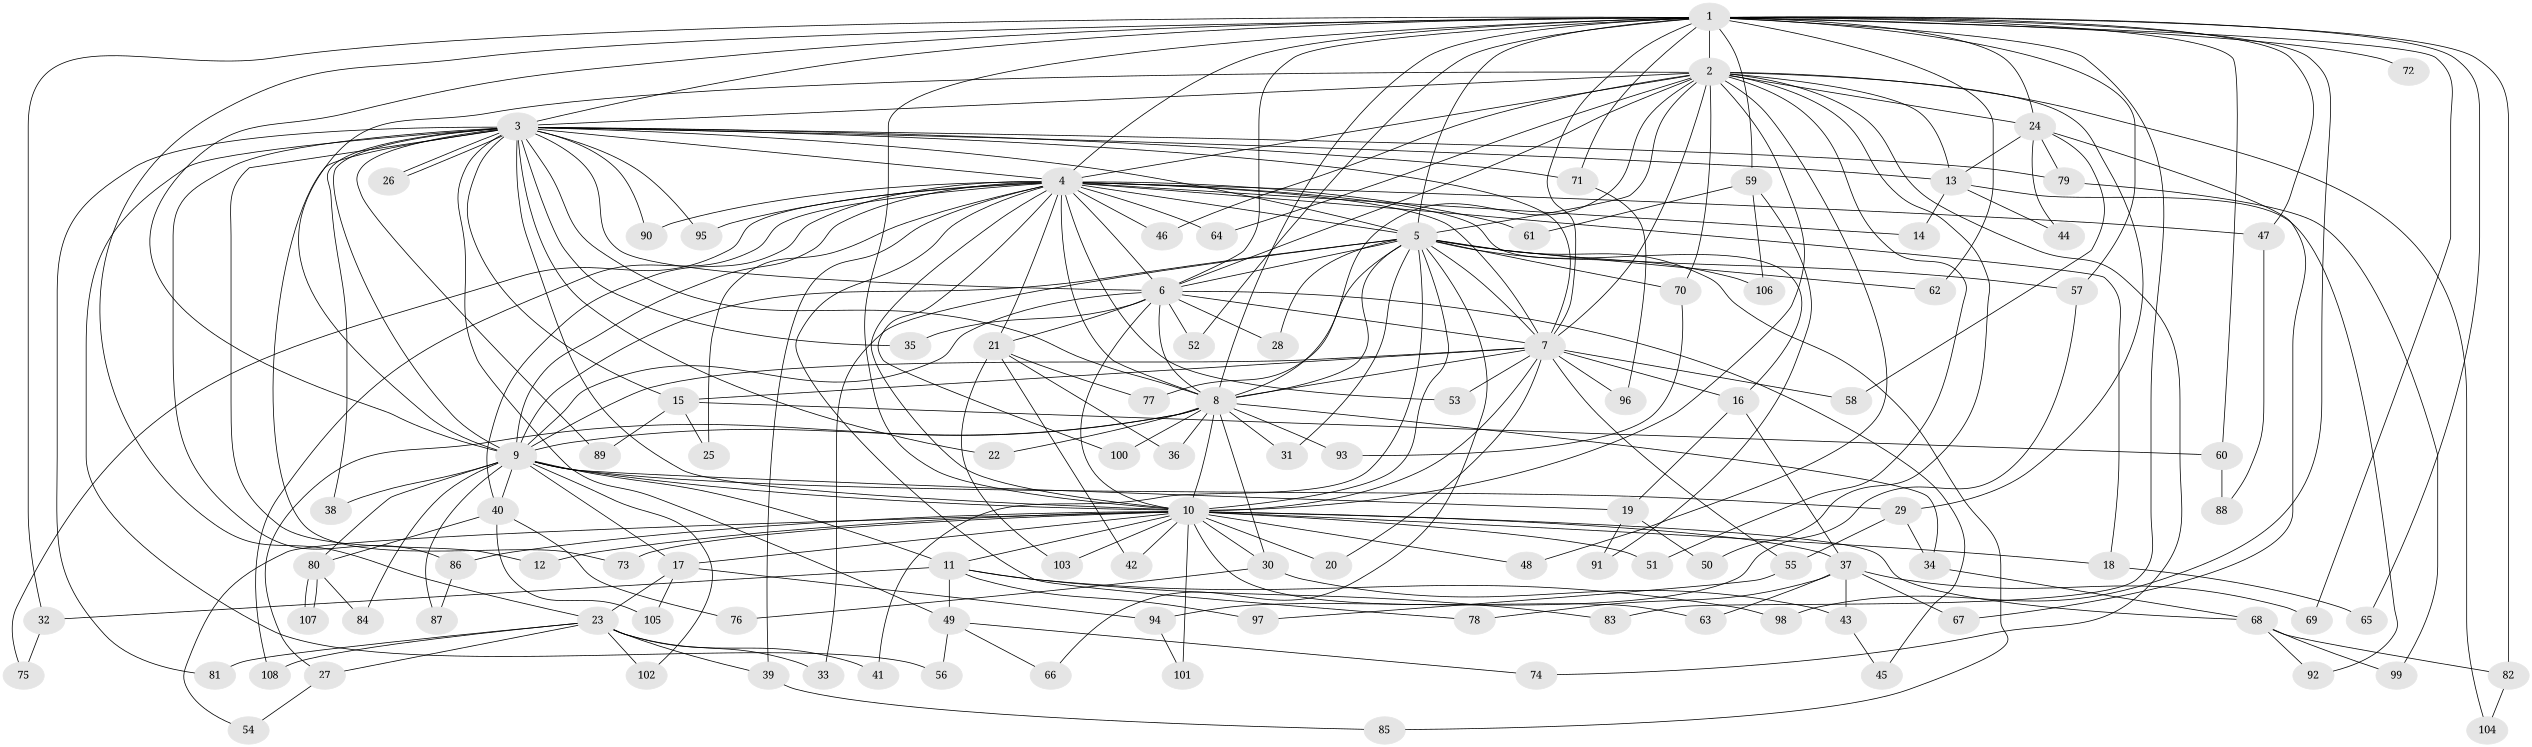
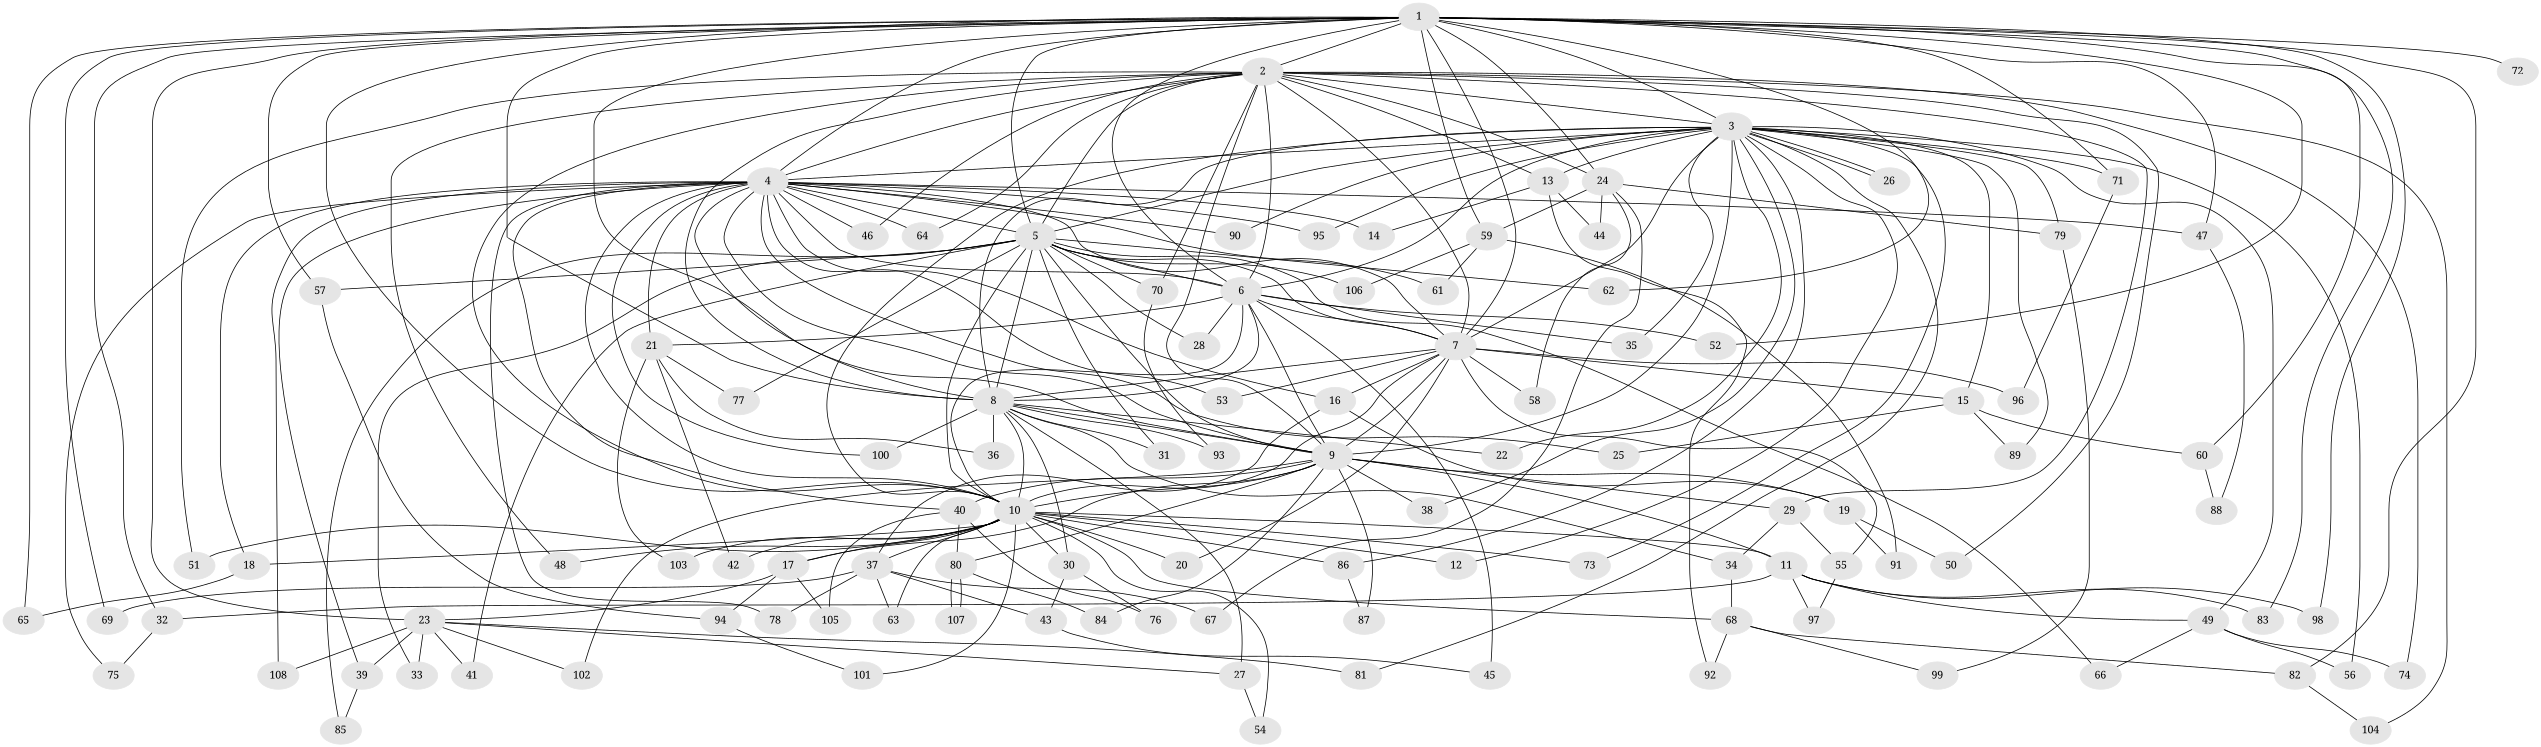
(1999, 151) -> (1545, 209)
